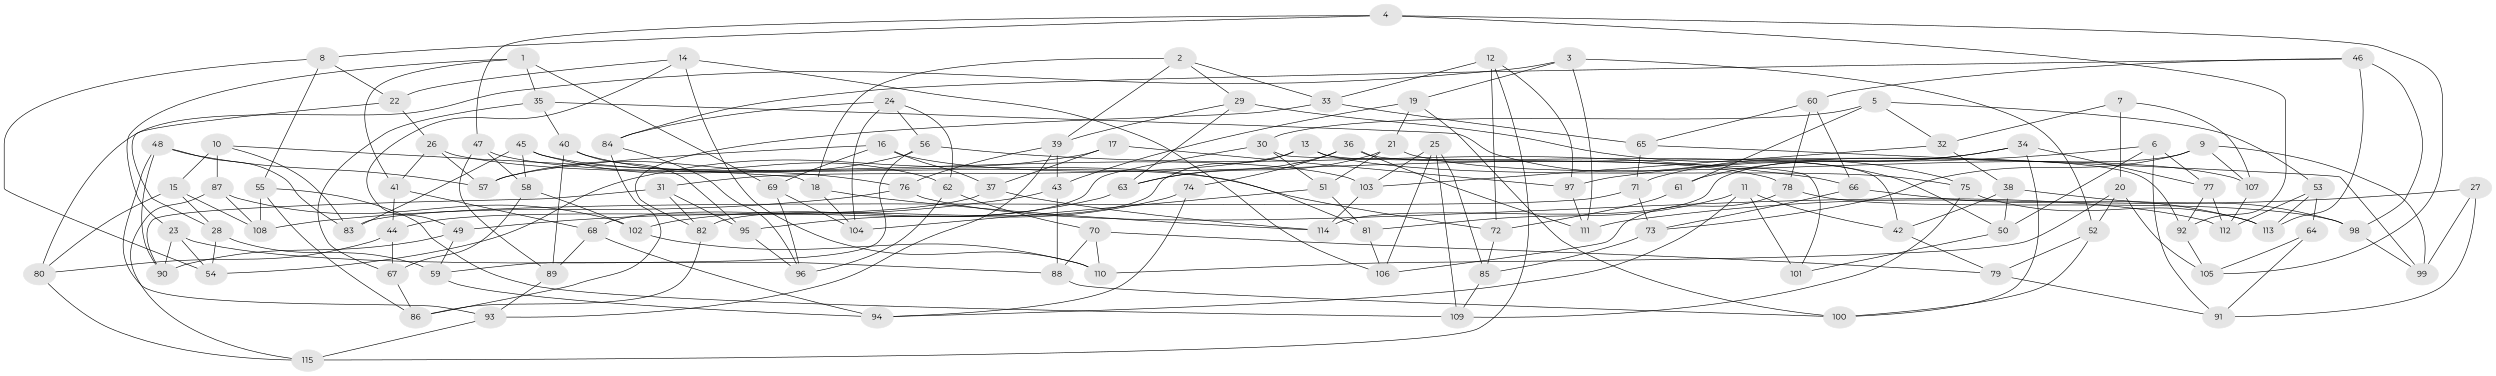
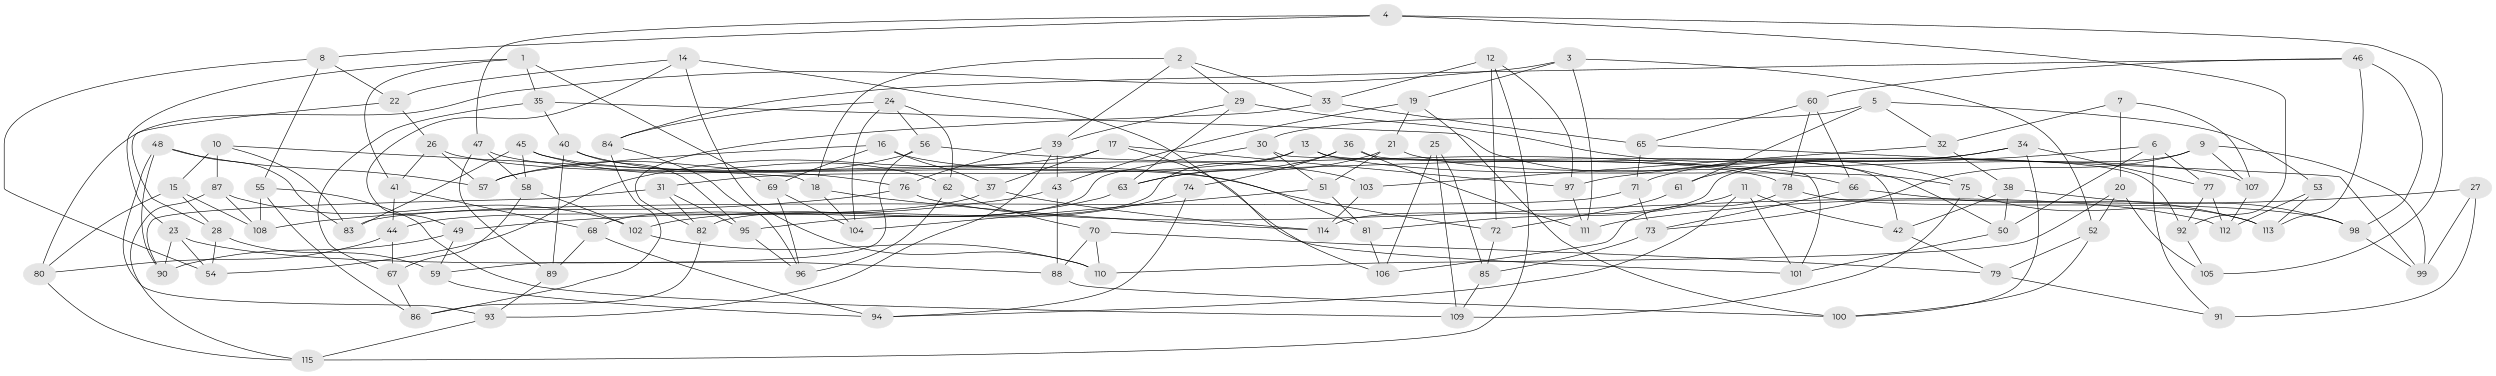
(1401, 166) -> none
(2312, 231) -> none
none -> (1441, 257)
